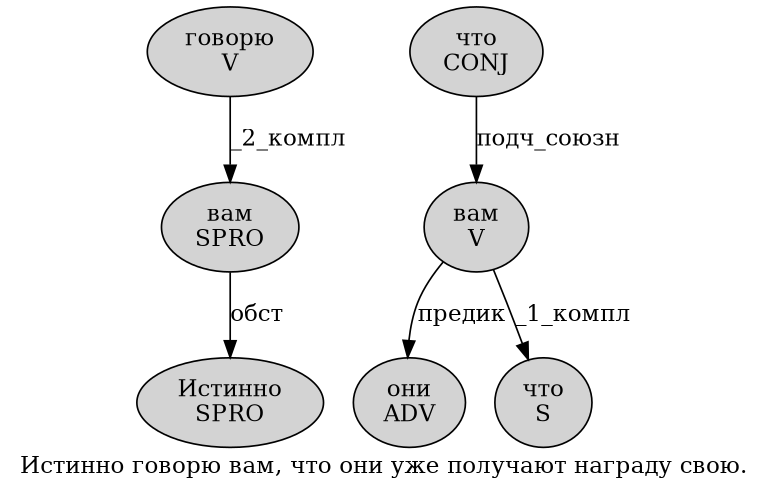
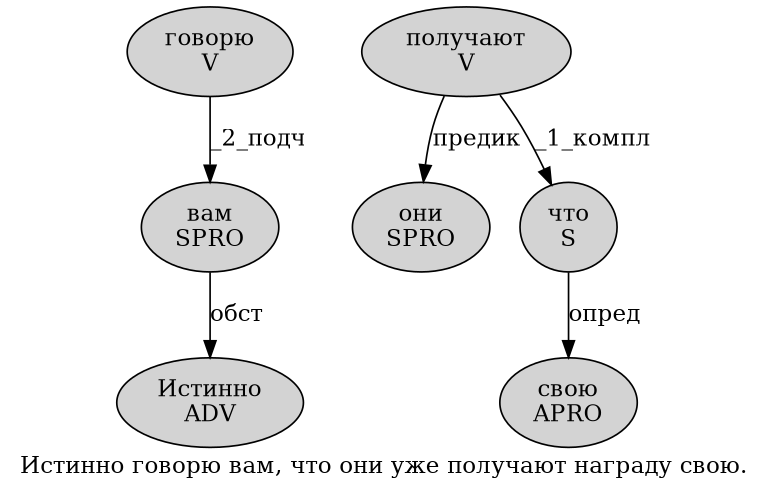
(476, 52) -> none
(289, 139) -> (259, 139)
(476, 227) -> (466, 52)
(230, 403) -> (210, 403)
(409, 403) -> (421, 227)
none -> (569, 403)
